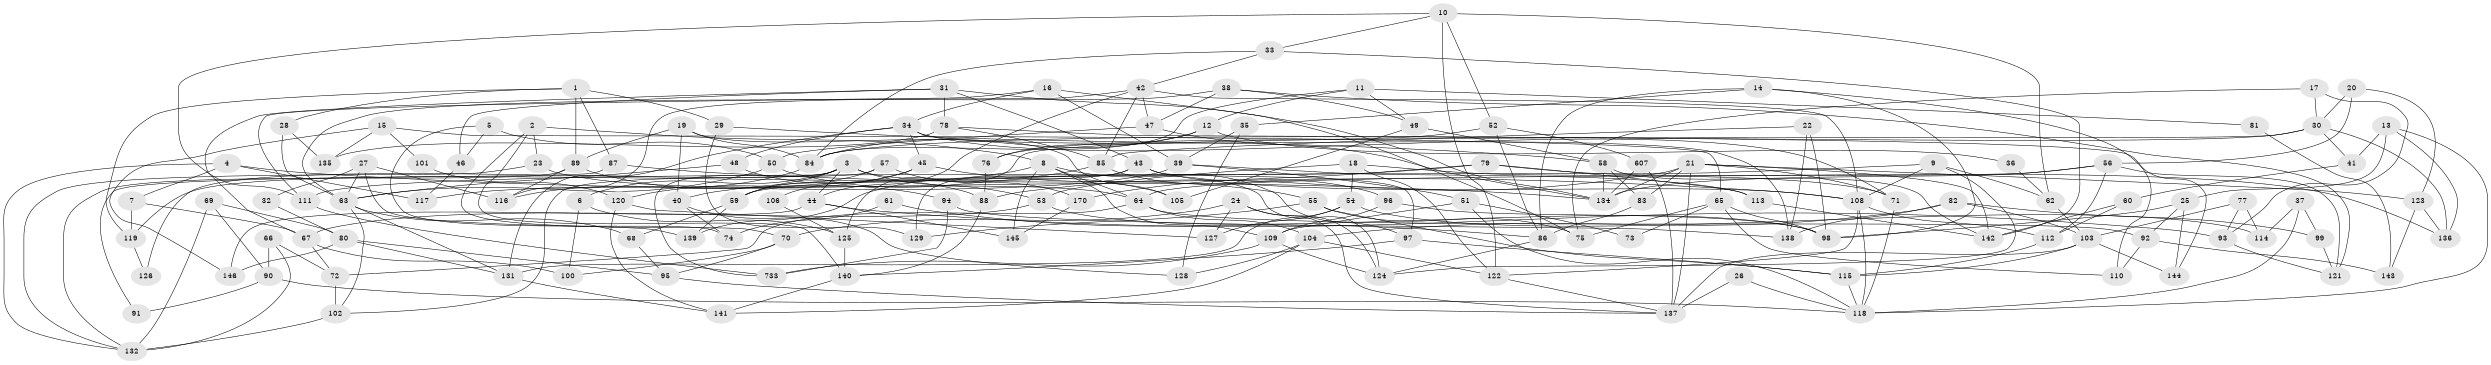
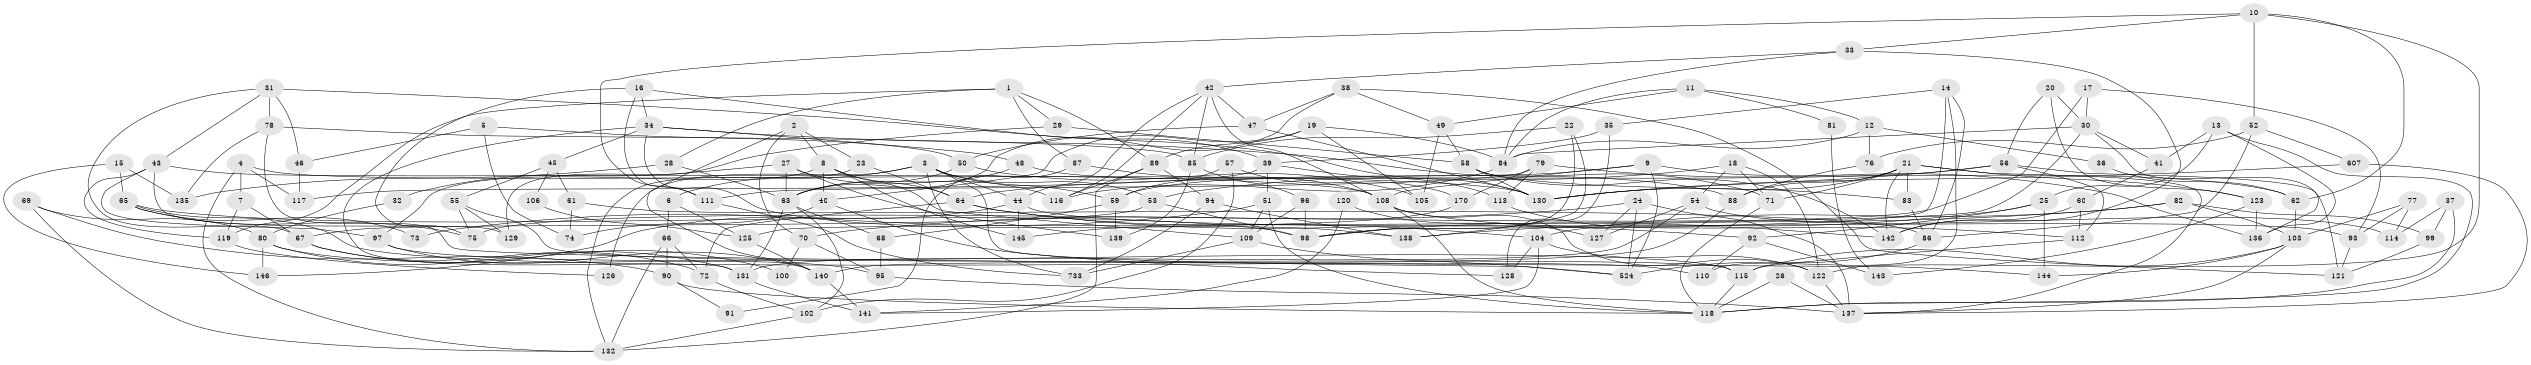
(422, 163) -> none
(773, 186) -> (562, 182)
(1604, 201) -> (1540, 201)
(574, 239) -> (668, 220)
(1380, 276) -> (1627, 276)
